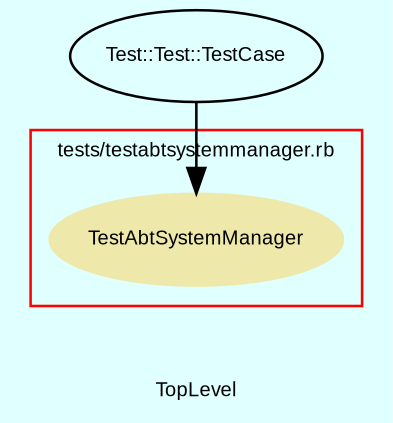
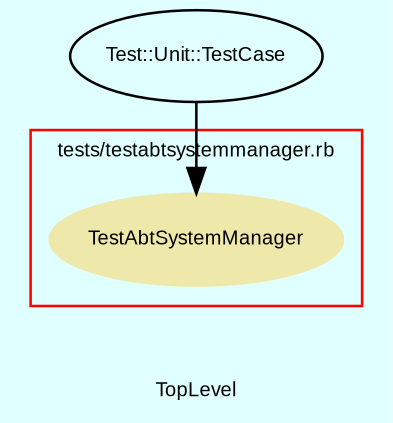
(196, 56) -> (196, 56)
